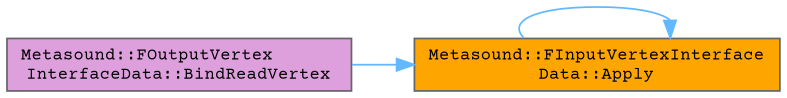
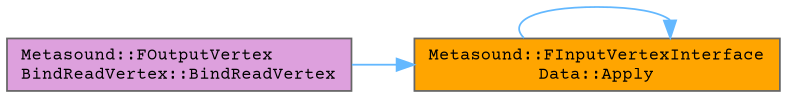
(179, 65) -> (179, 65)
